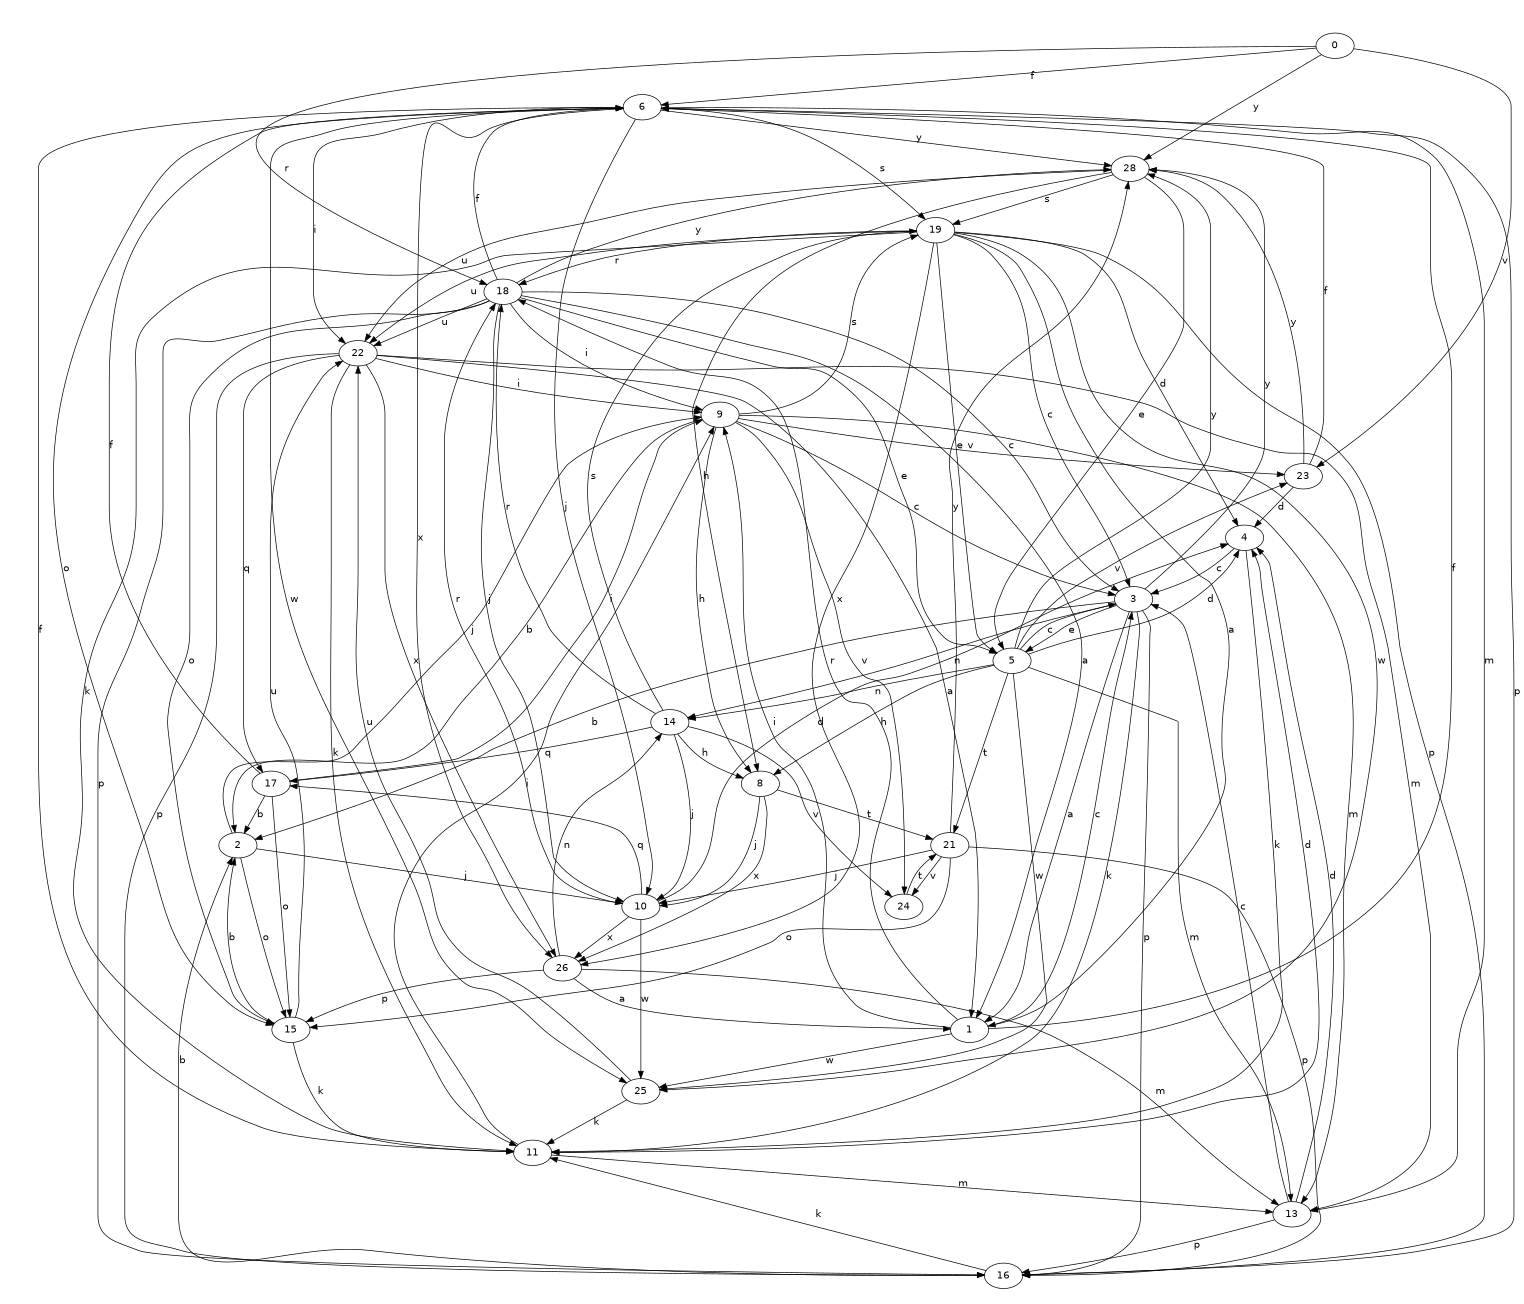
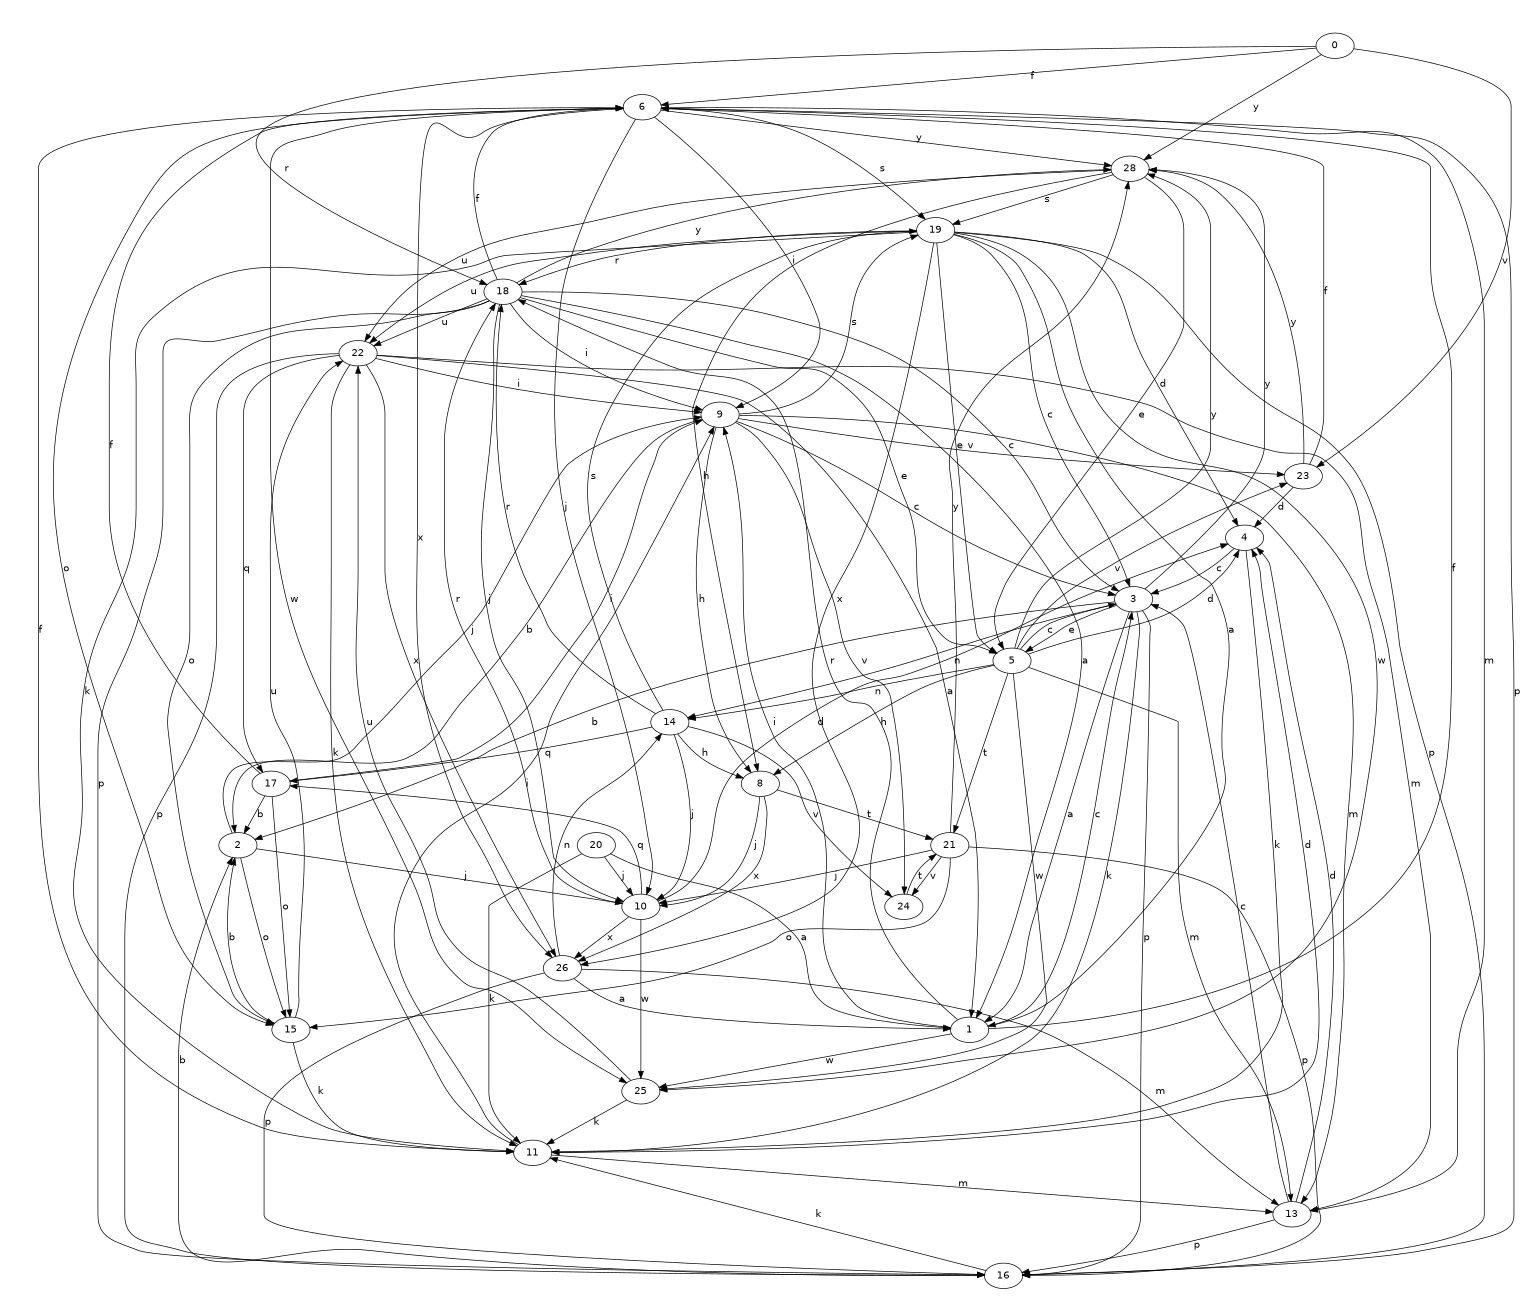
(372, 136) -> (782, 249)
none -> (596, 845)
(426, 984) -> (409, 1244)
